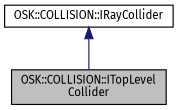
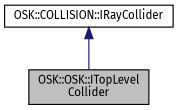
(89, 87) -> (89, 87)
